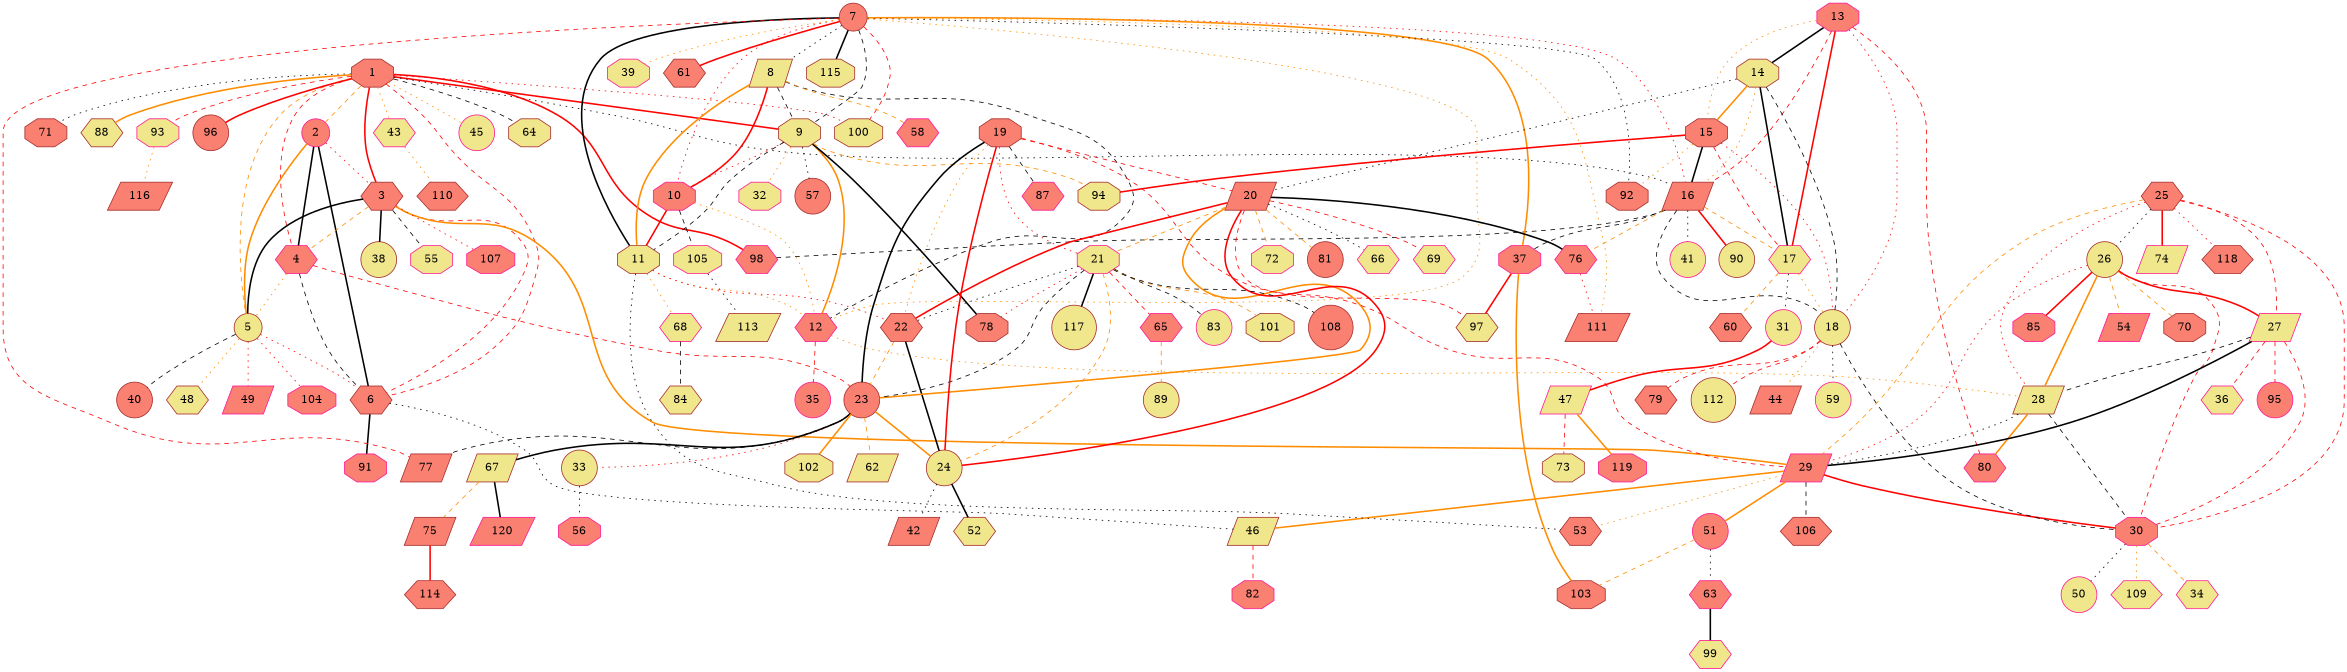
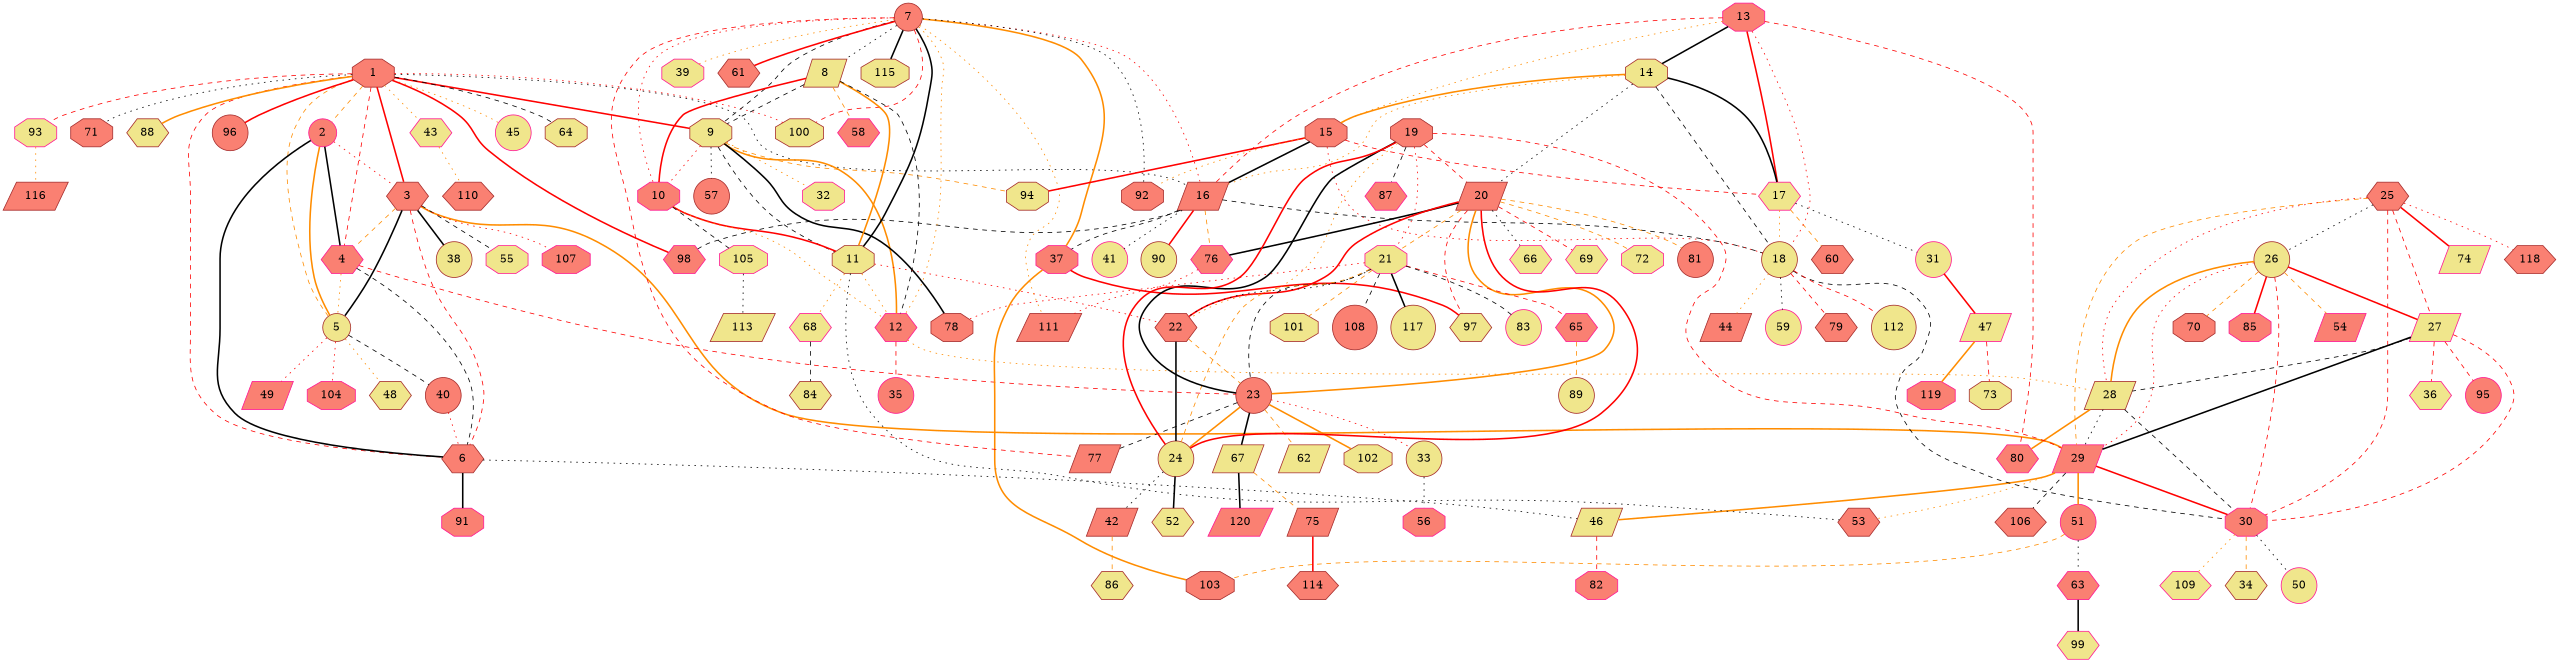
(1740, 229) -> none
(310, 360) -> (453, 429)
none -> (1112, 586)
(2197, 595) -> (2246, 586)
